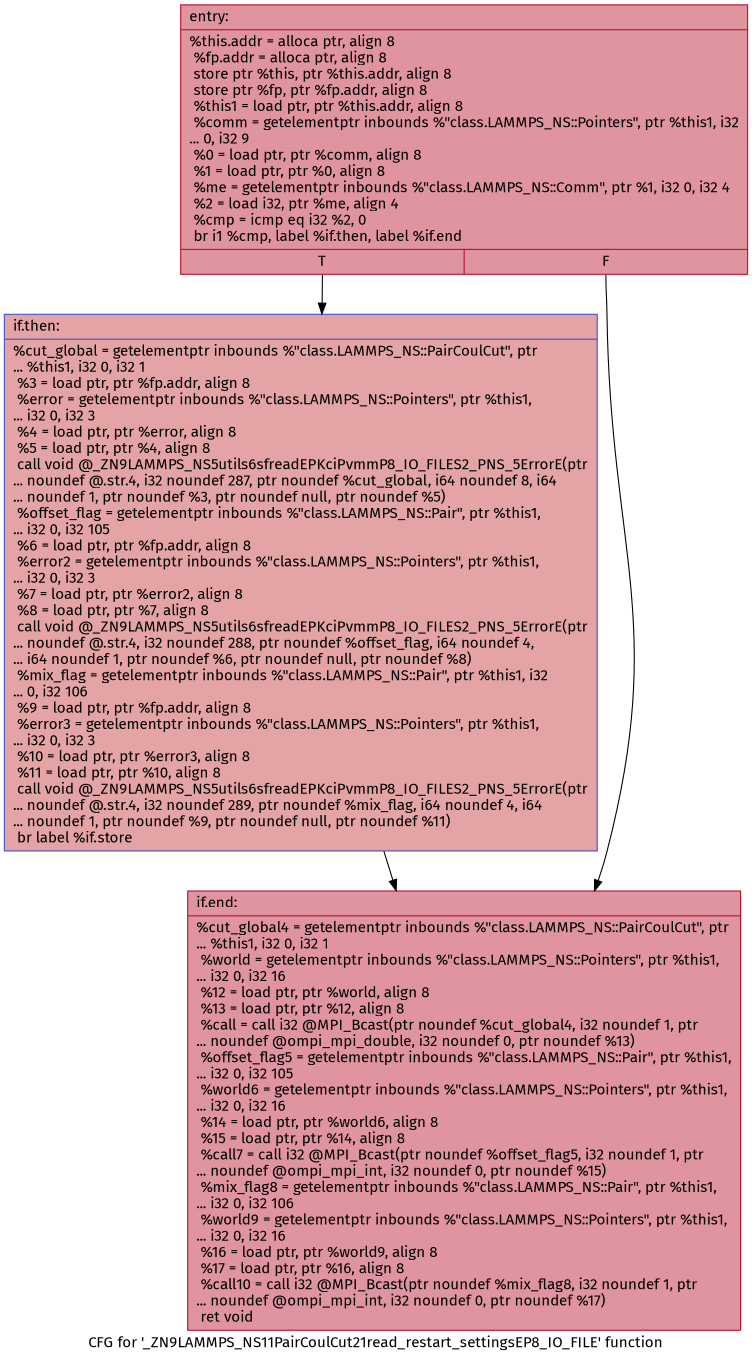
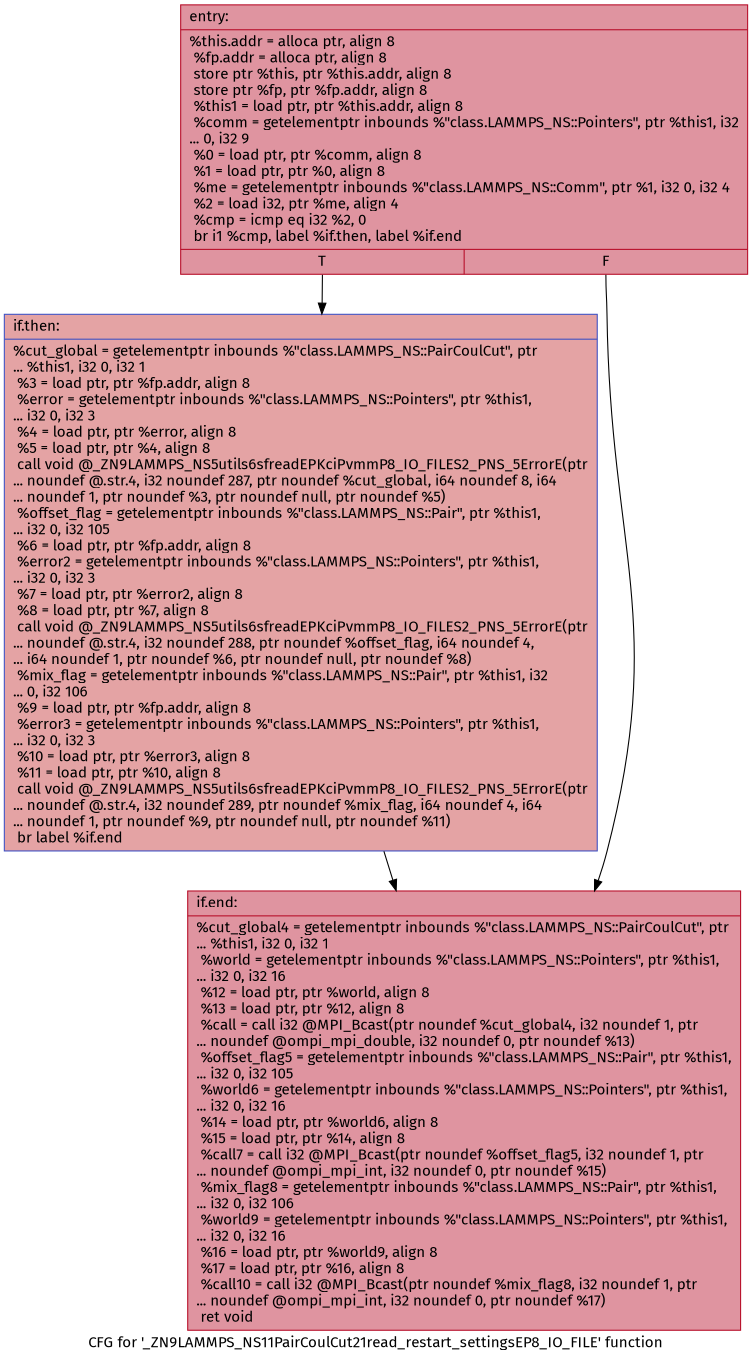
(73, 838) -> (68, 838)
